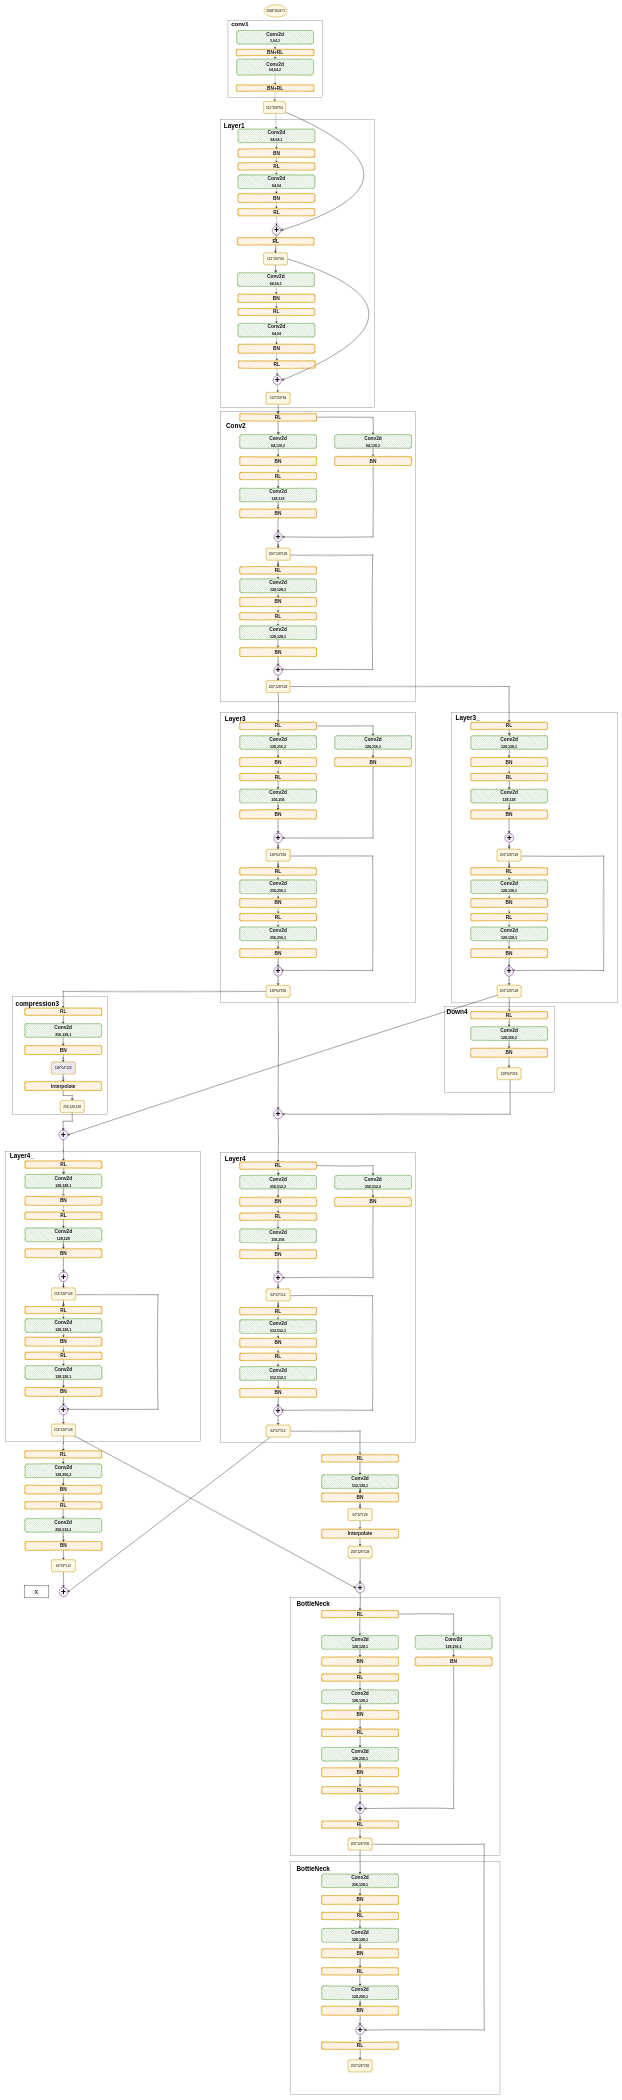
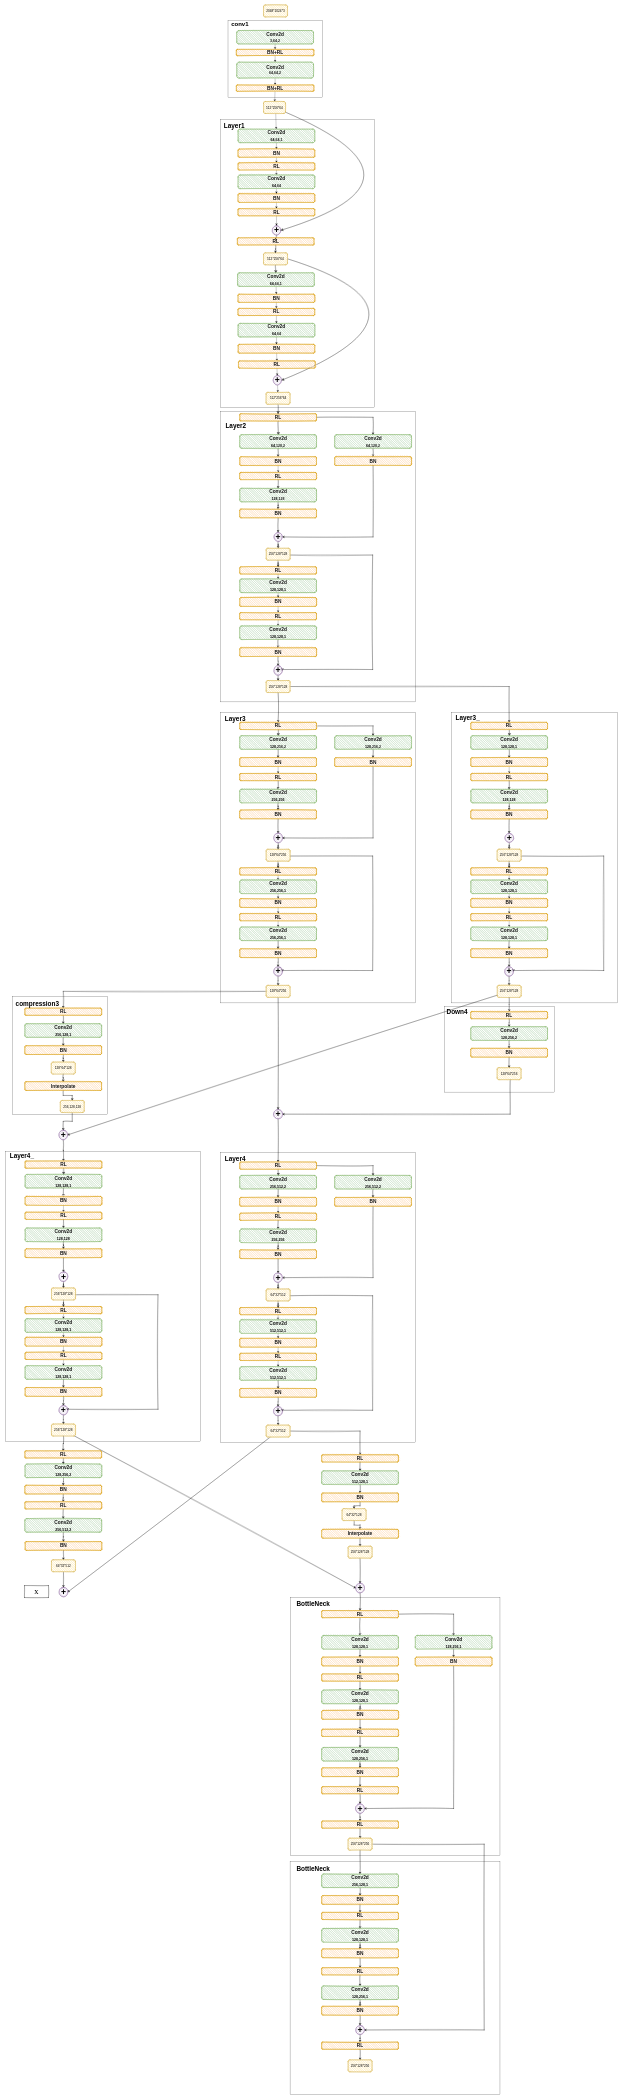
(276, 10) -> (276, 10)
(275, 66) -> (275, 69)
(236, 426) -> (236, 426)
(63, 1068) -> (63, 1068)
(360, 1482) -> (360, 1478)
(360, 1515) -> (354, 1515)
